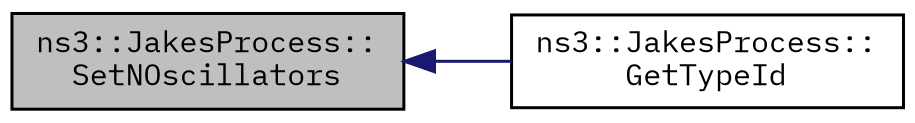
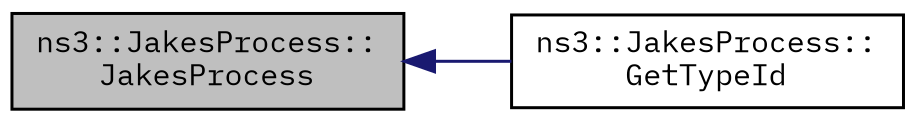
(208, 61) -> (208, 61)
